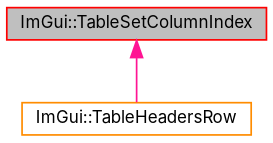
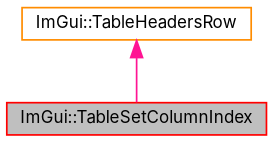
(137, 80) -> (137, 80)
